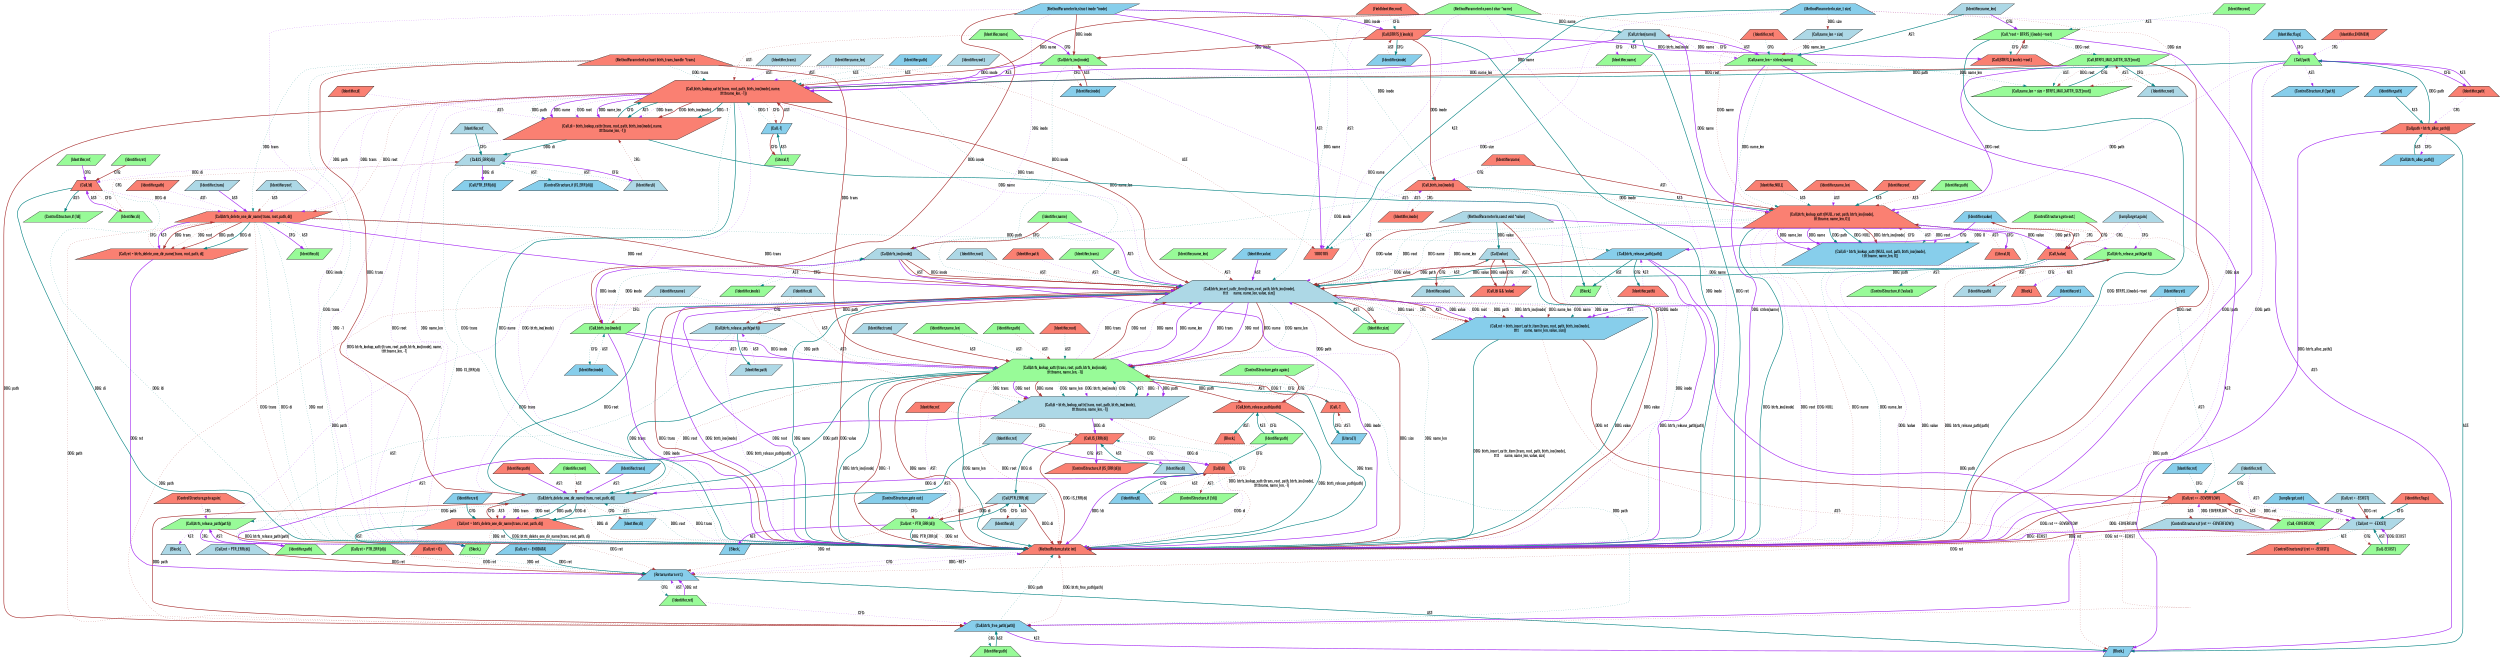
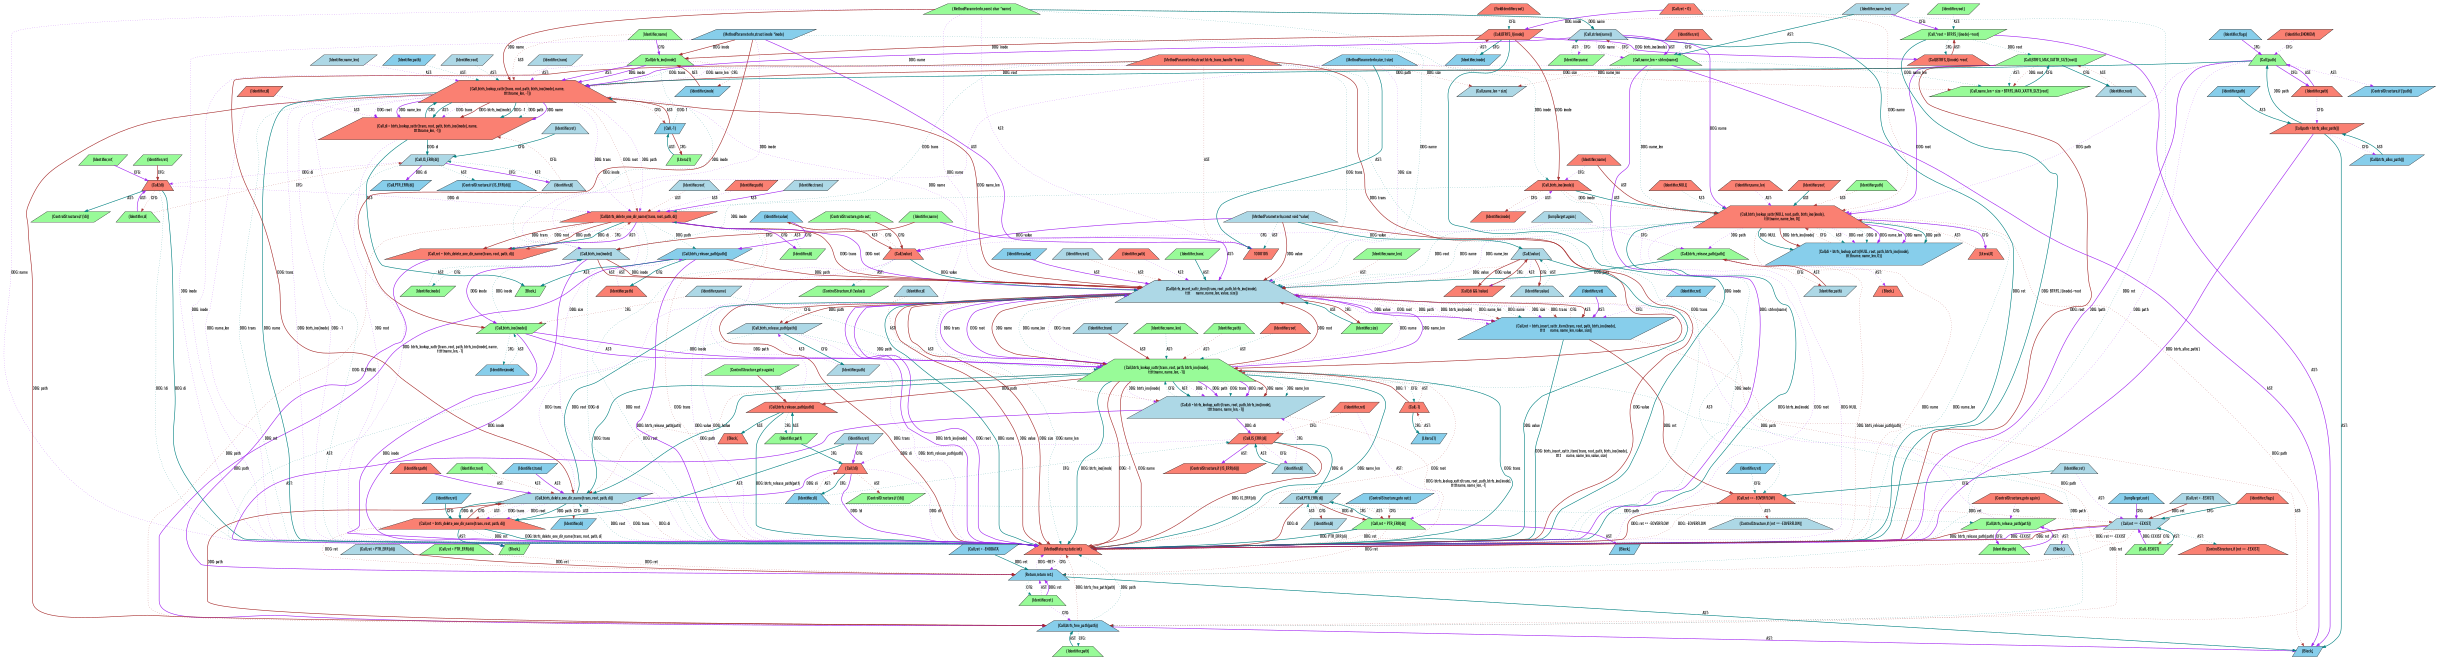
(1285, 15) -> (1595, 15)
(1801, 47) -> (1583, 74)
(2301, 524) -> none
